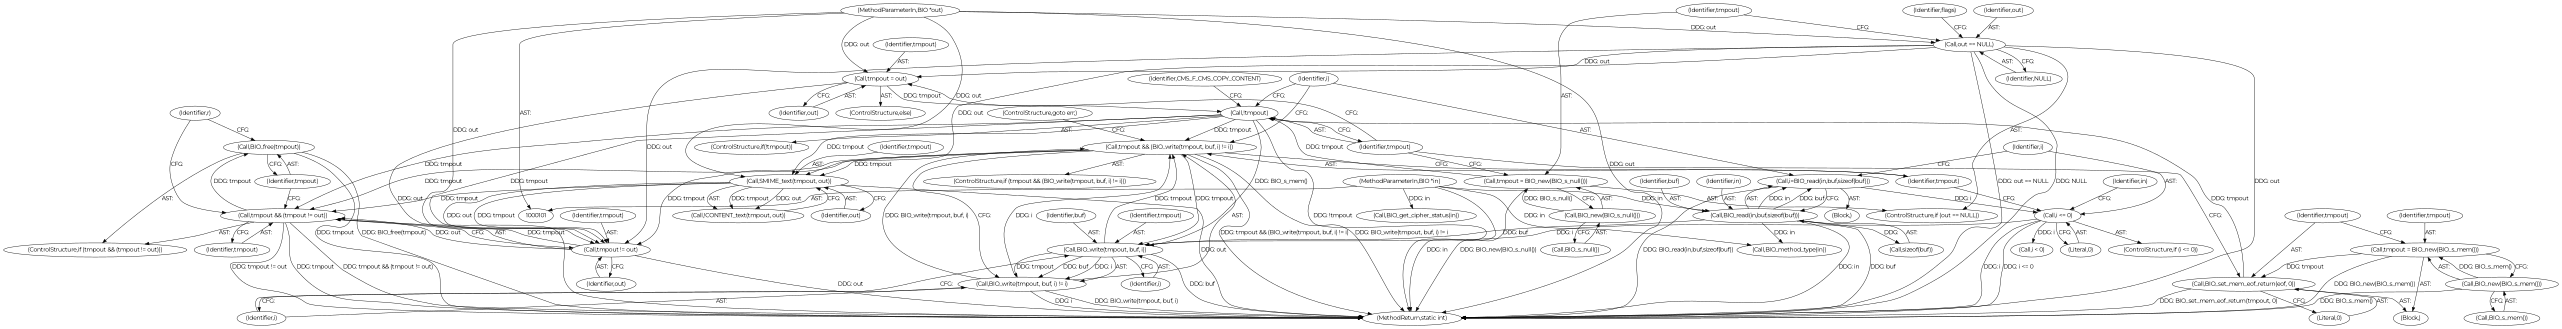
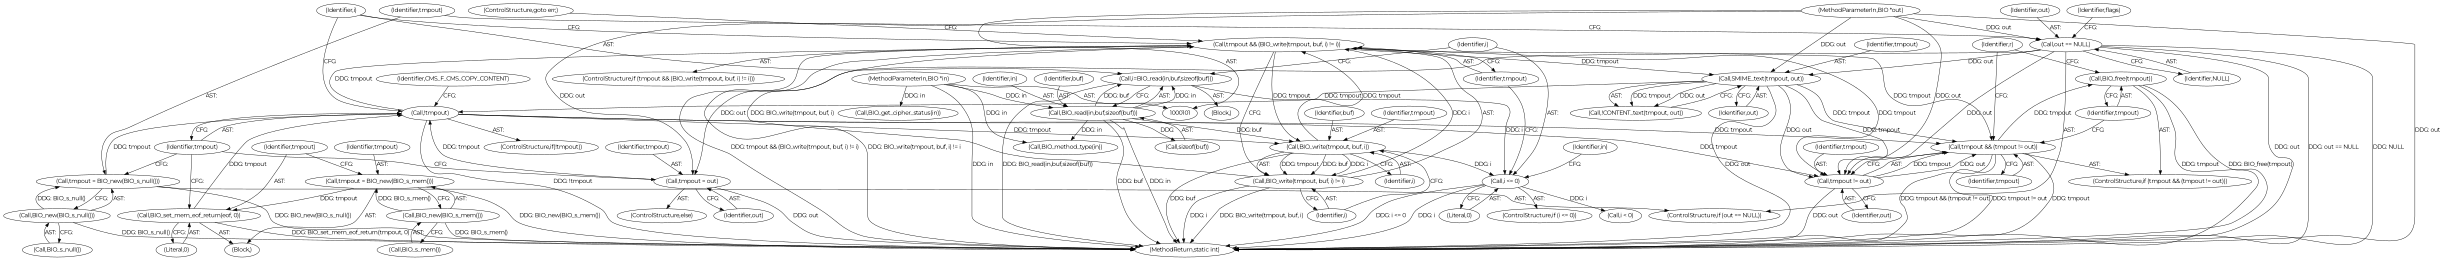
(1003, 134) -> (1084, 104)
(1281, 182) -> (1032, 130)
(1549, 231) -> (1436, 157)
none -> (601, 244)
